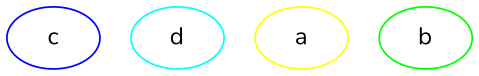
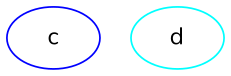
(302, 38) -> none
(426, 38) -> none
